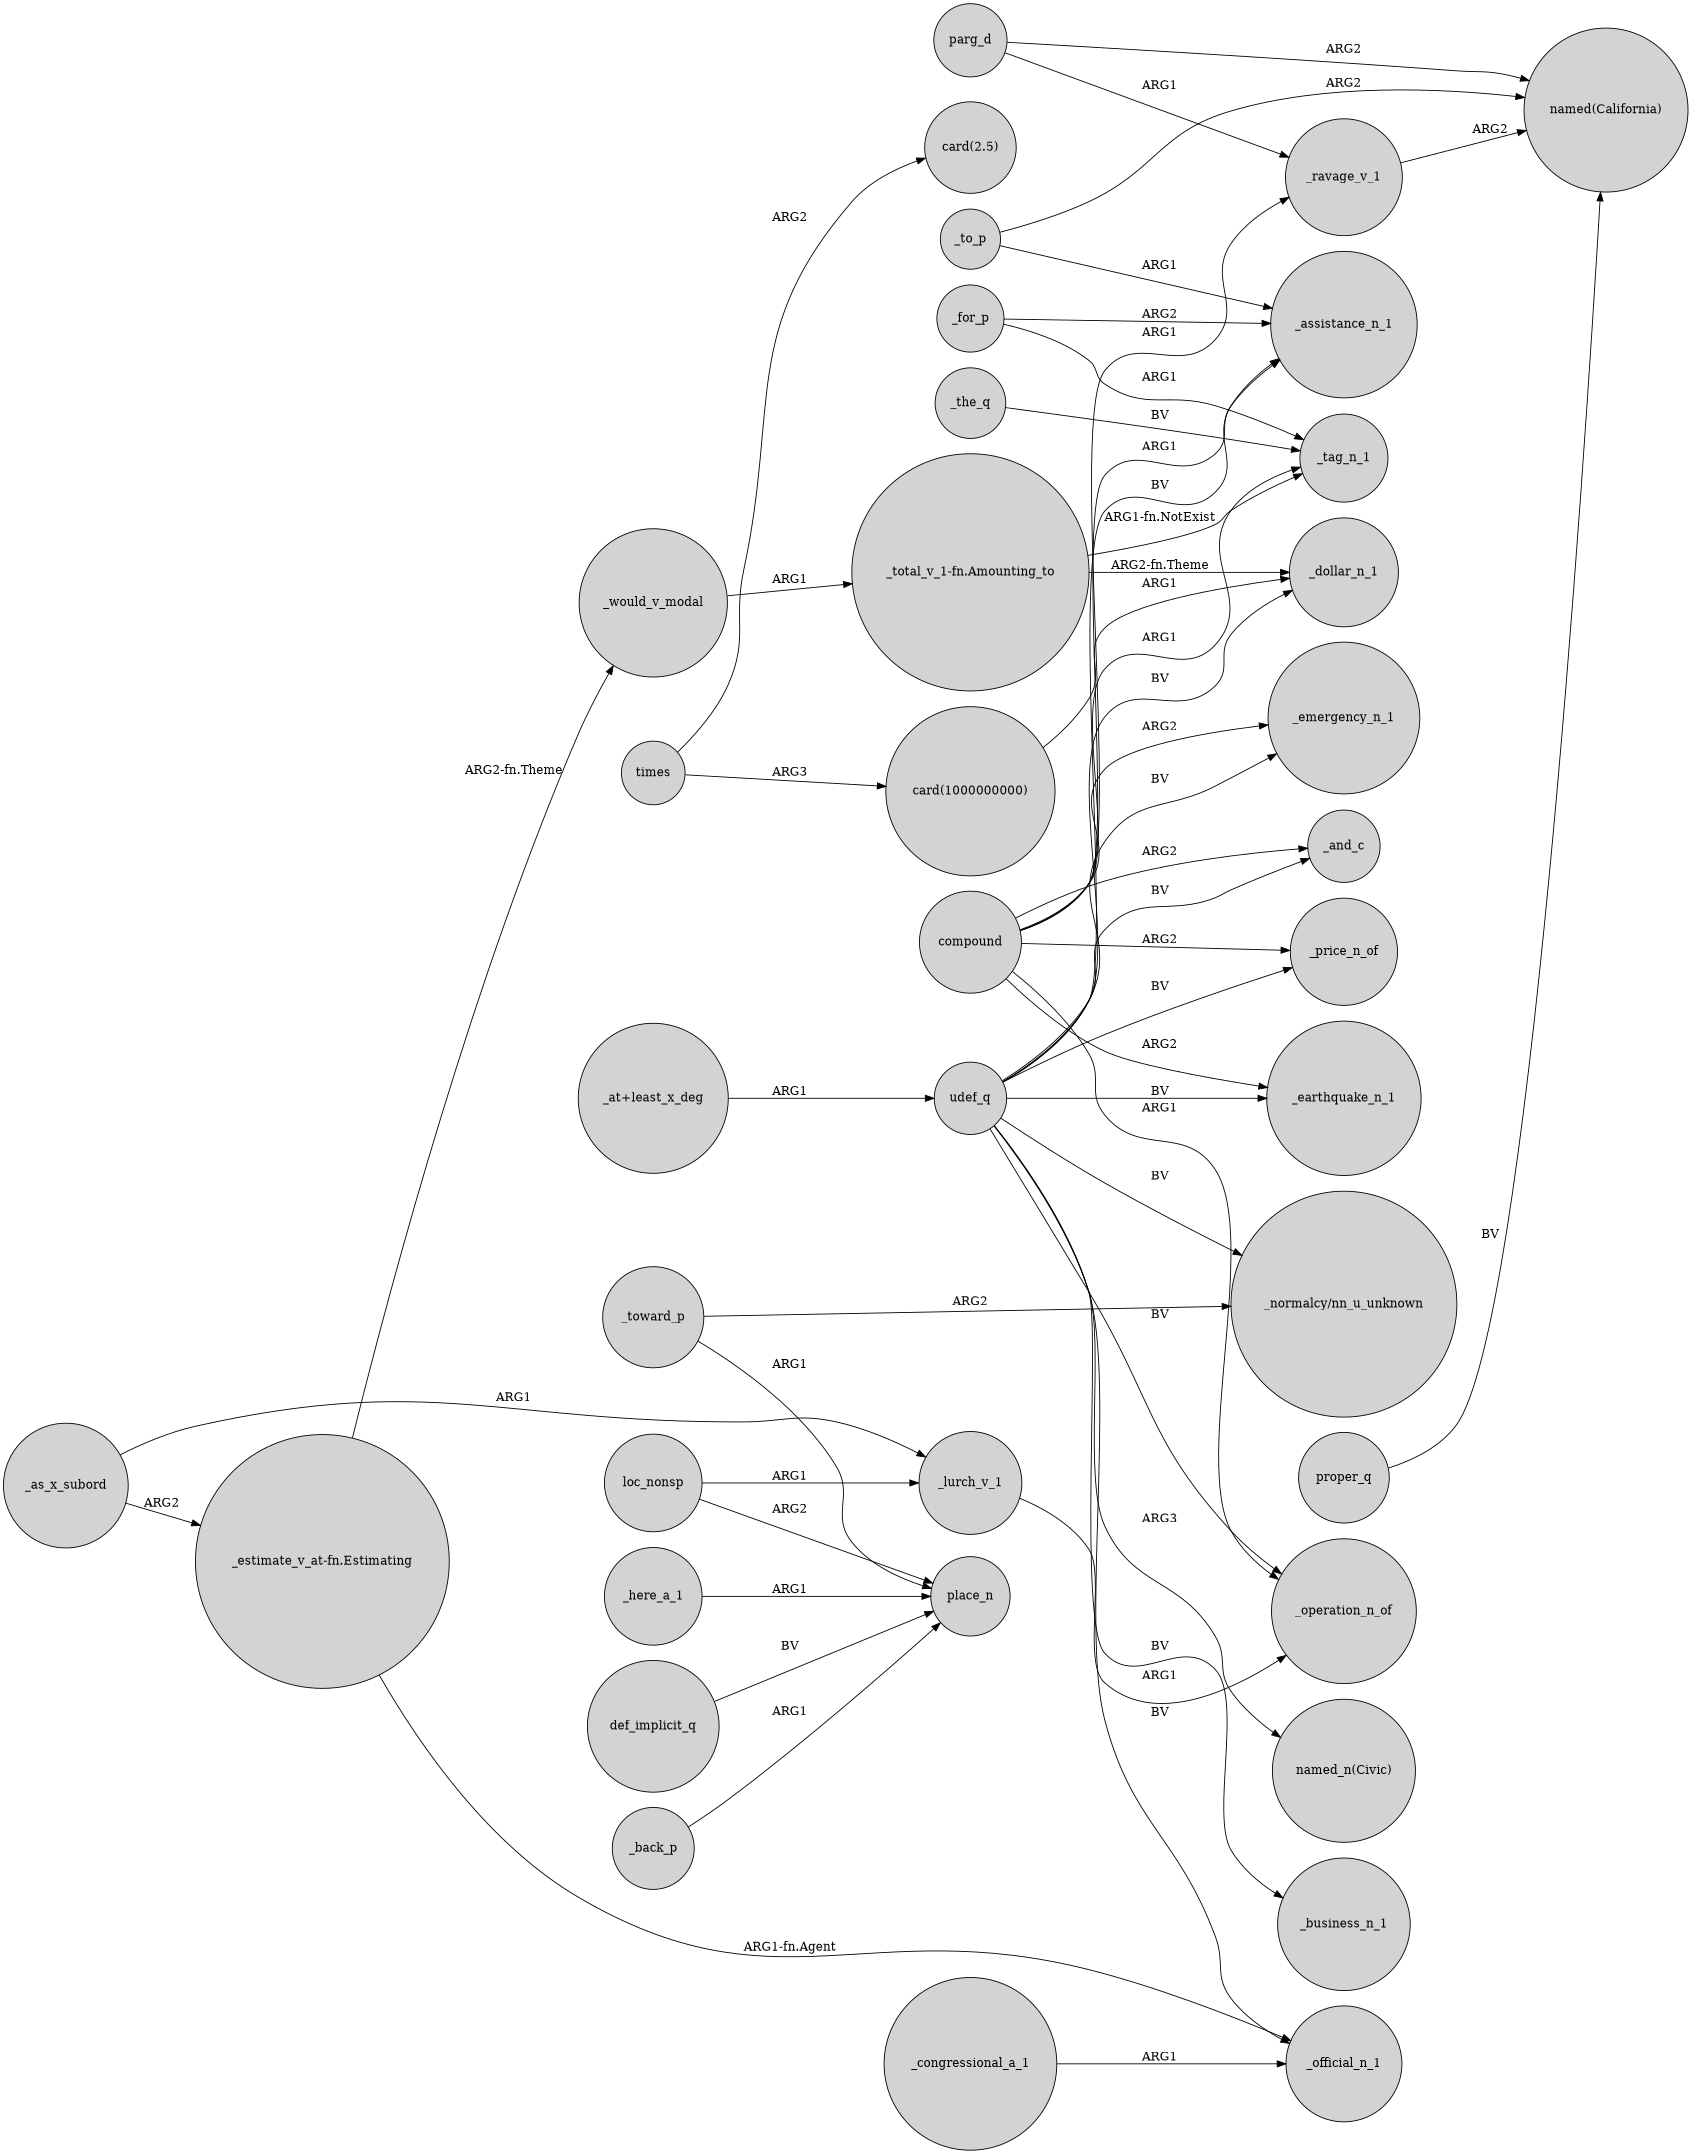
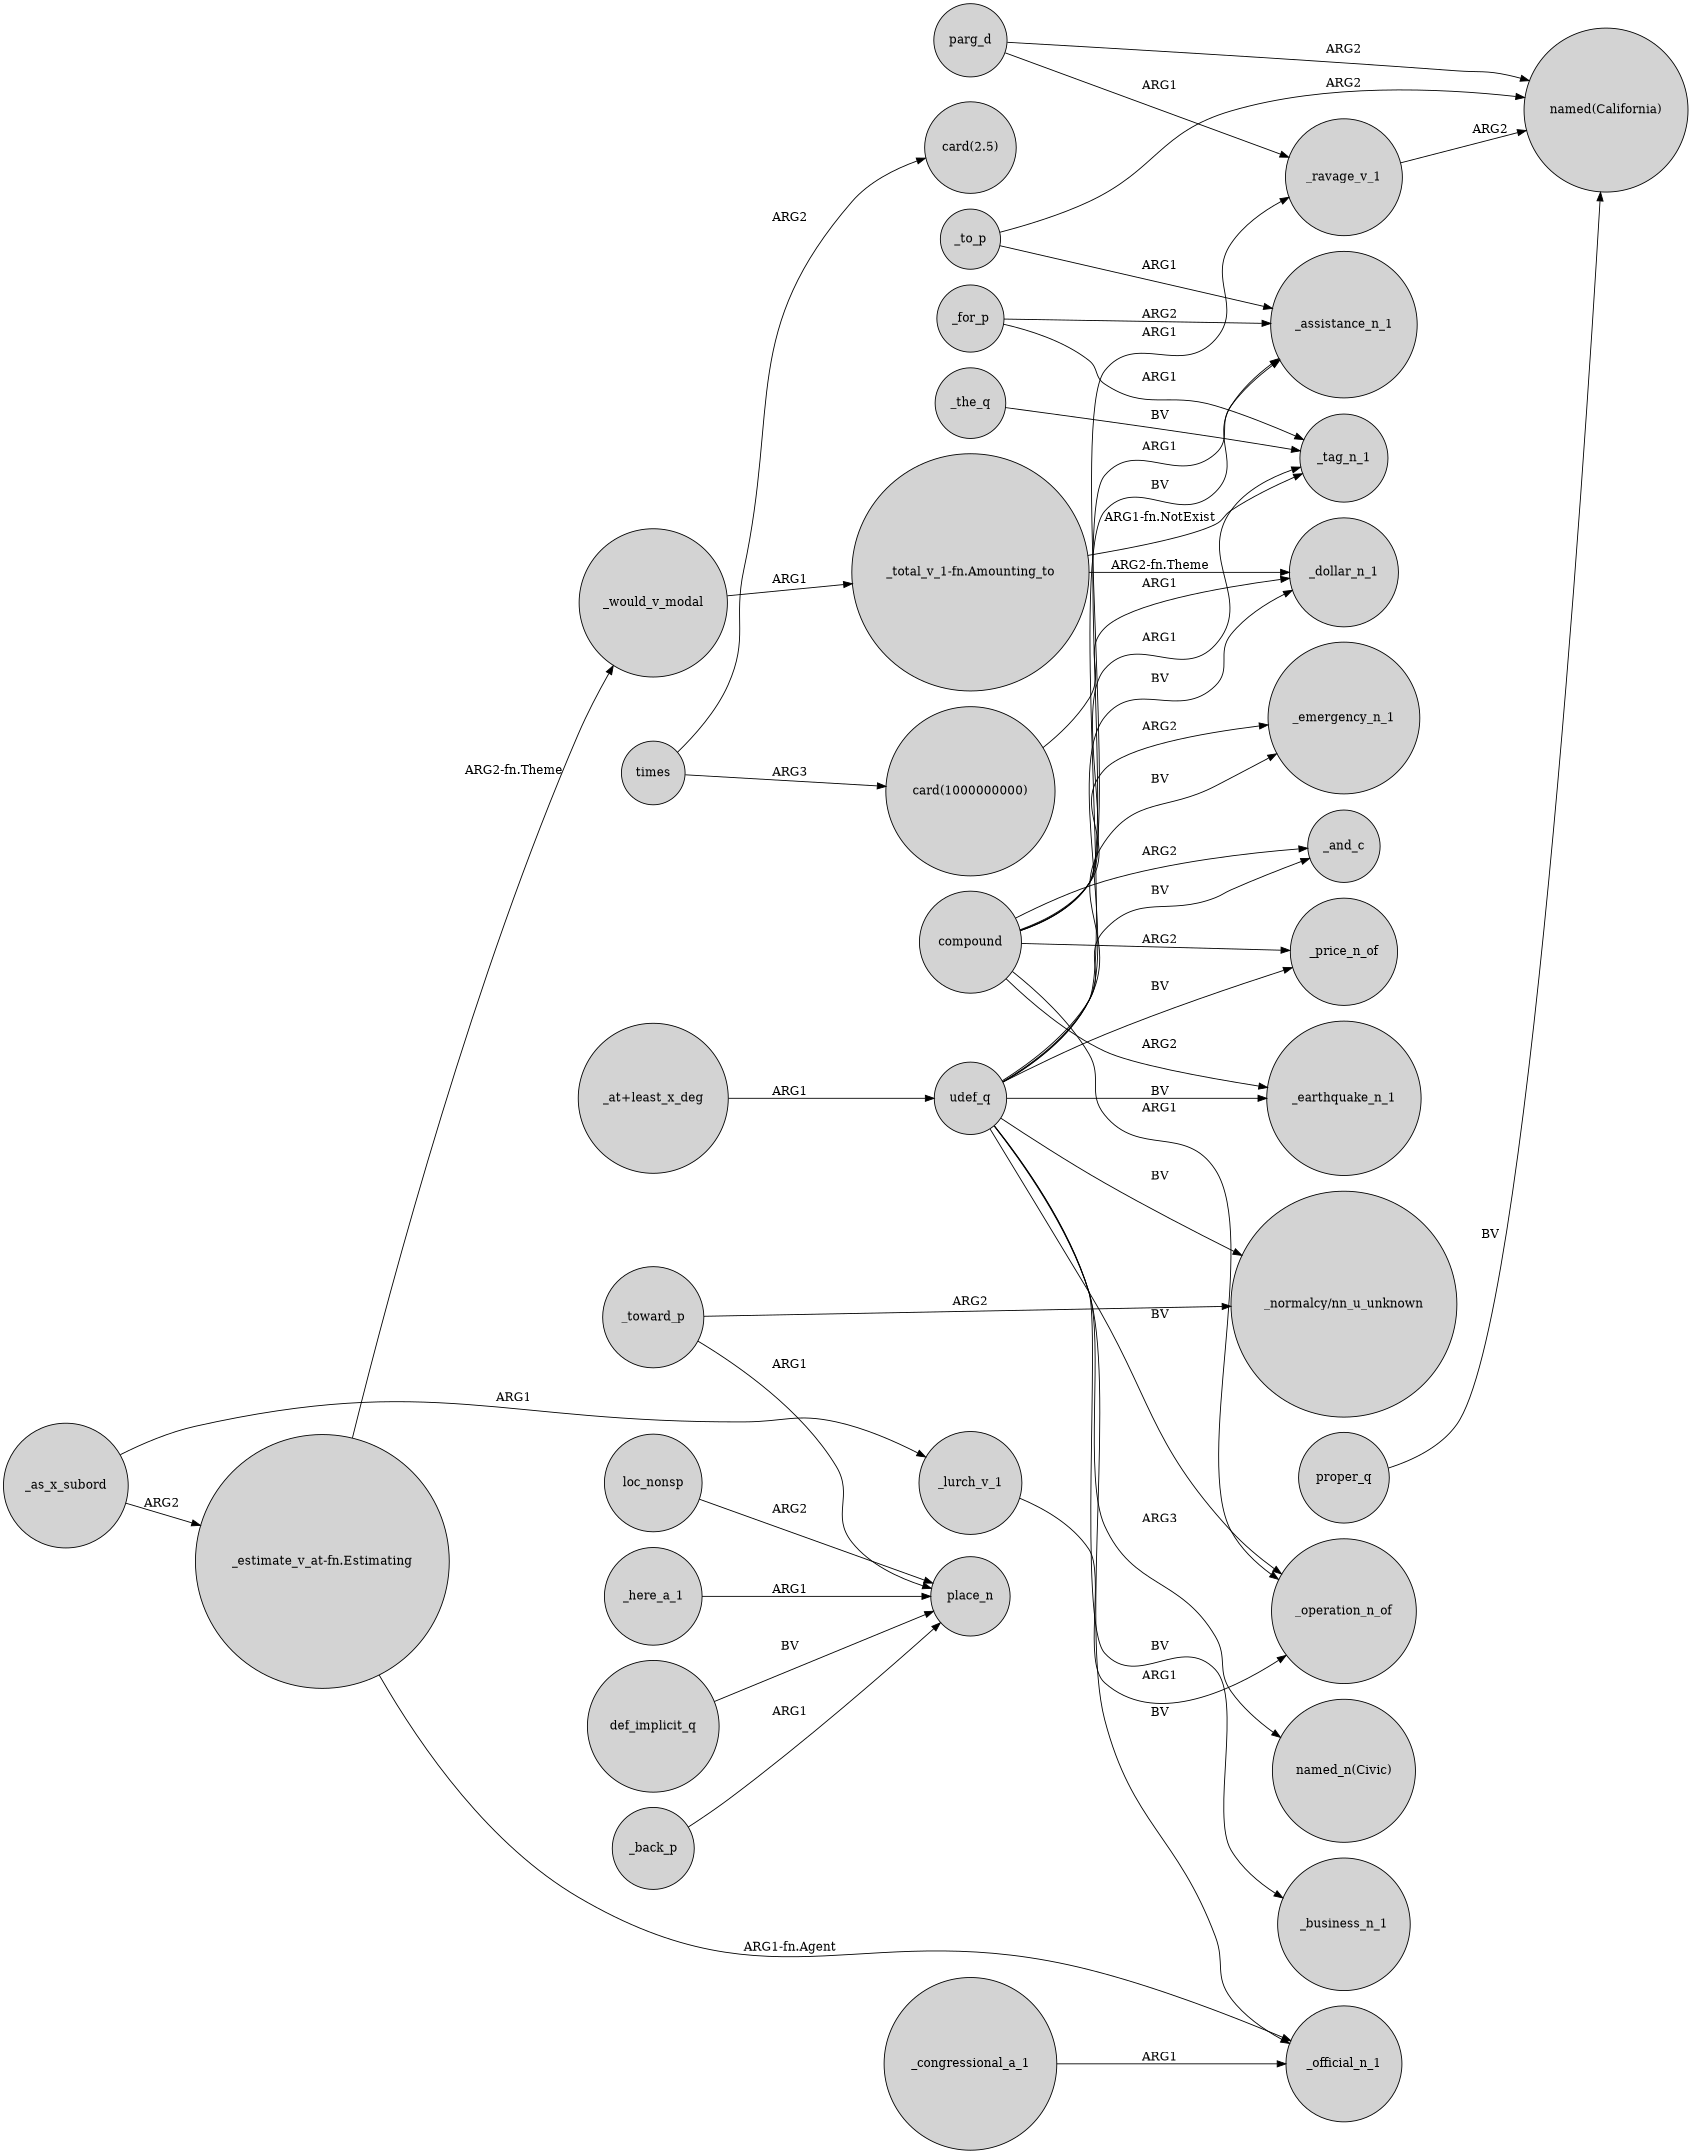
(806, 1483) -> none
